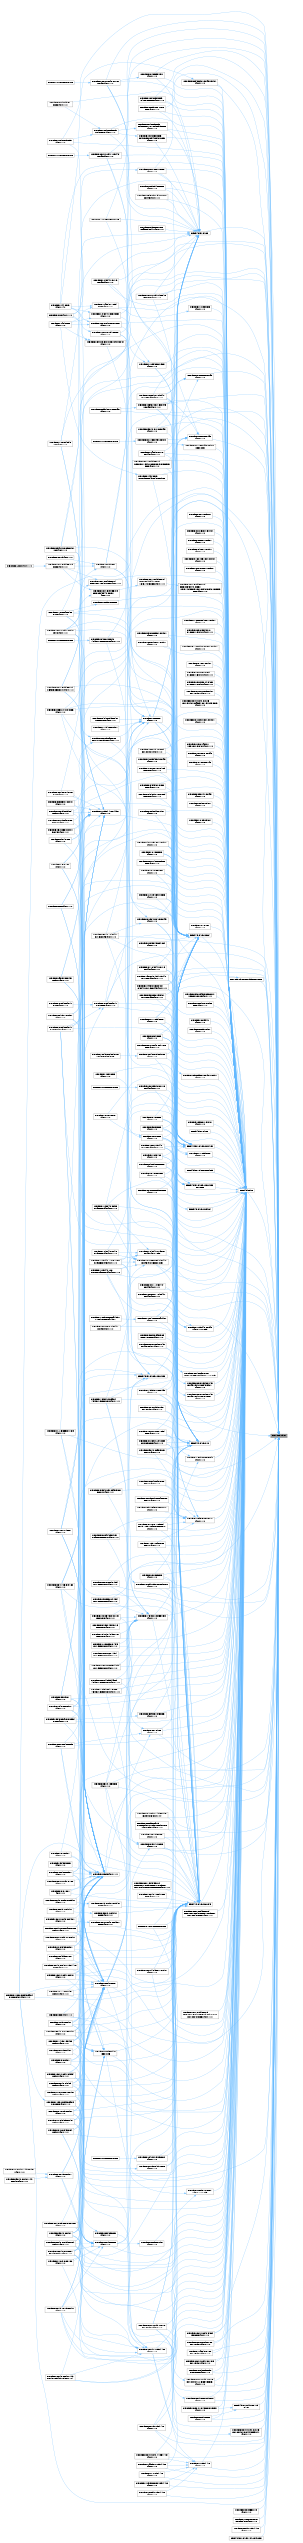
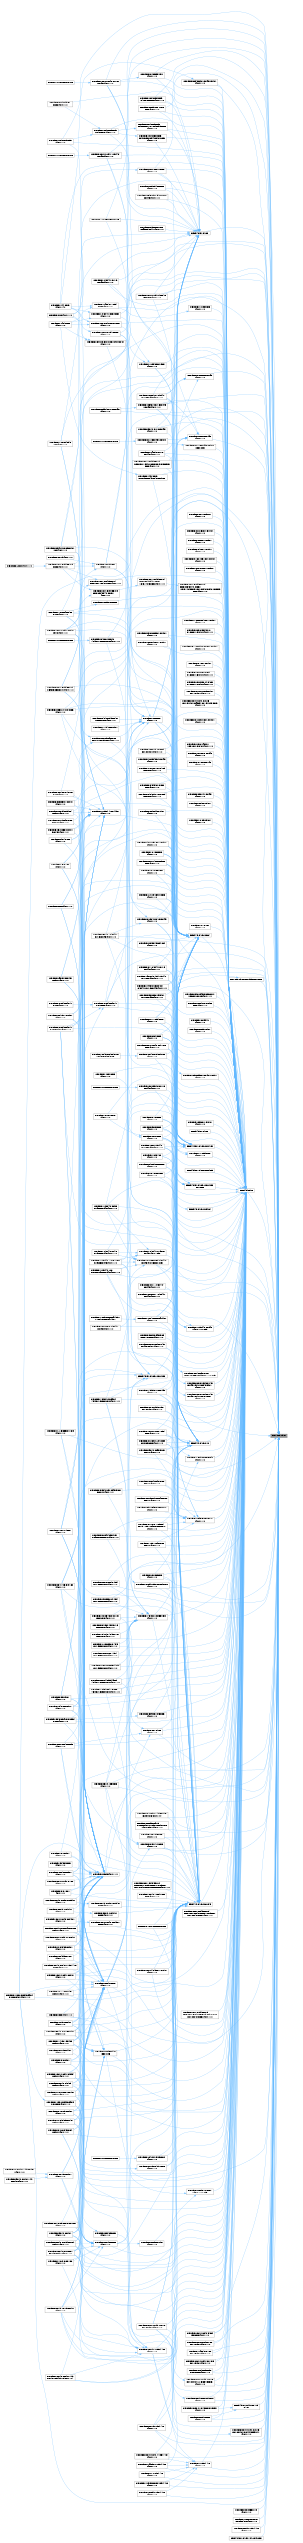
(152, 1192) -> none
